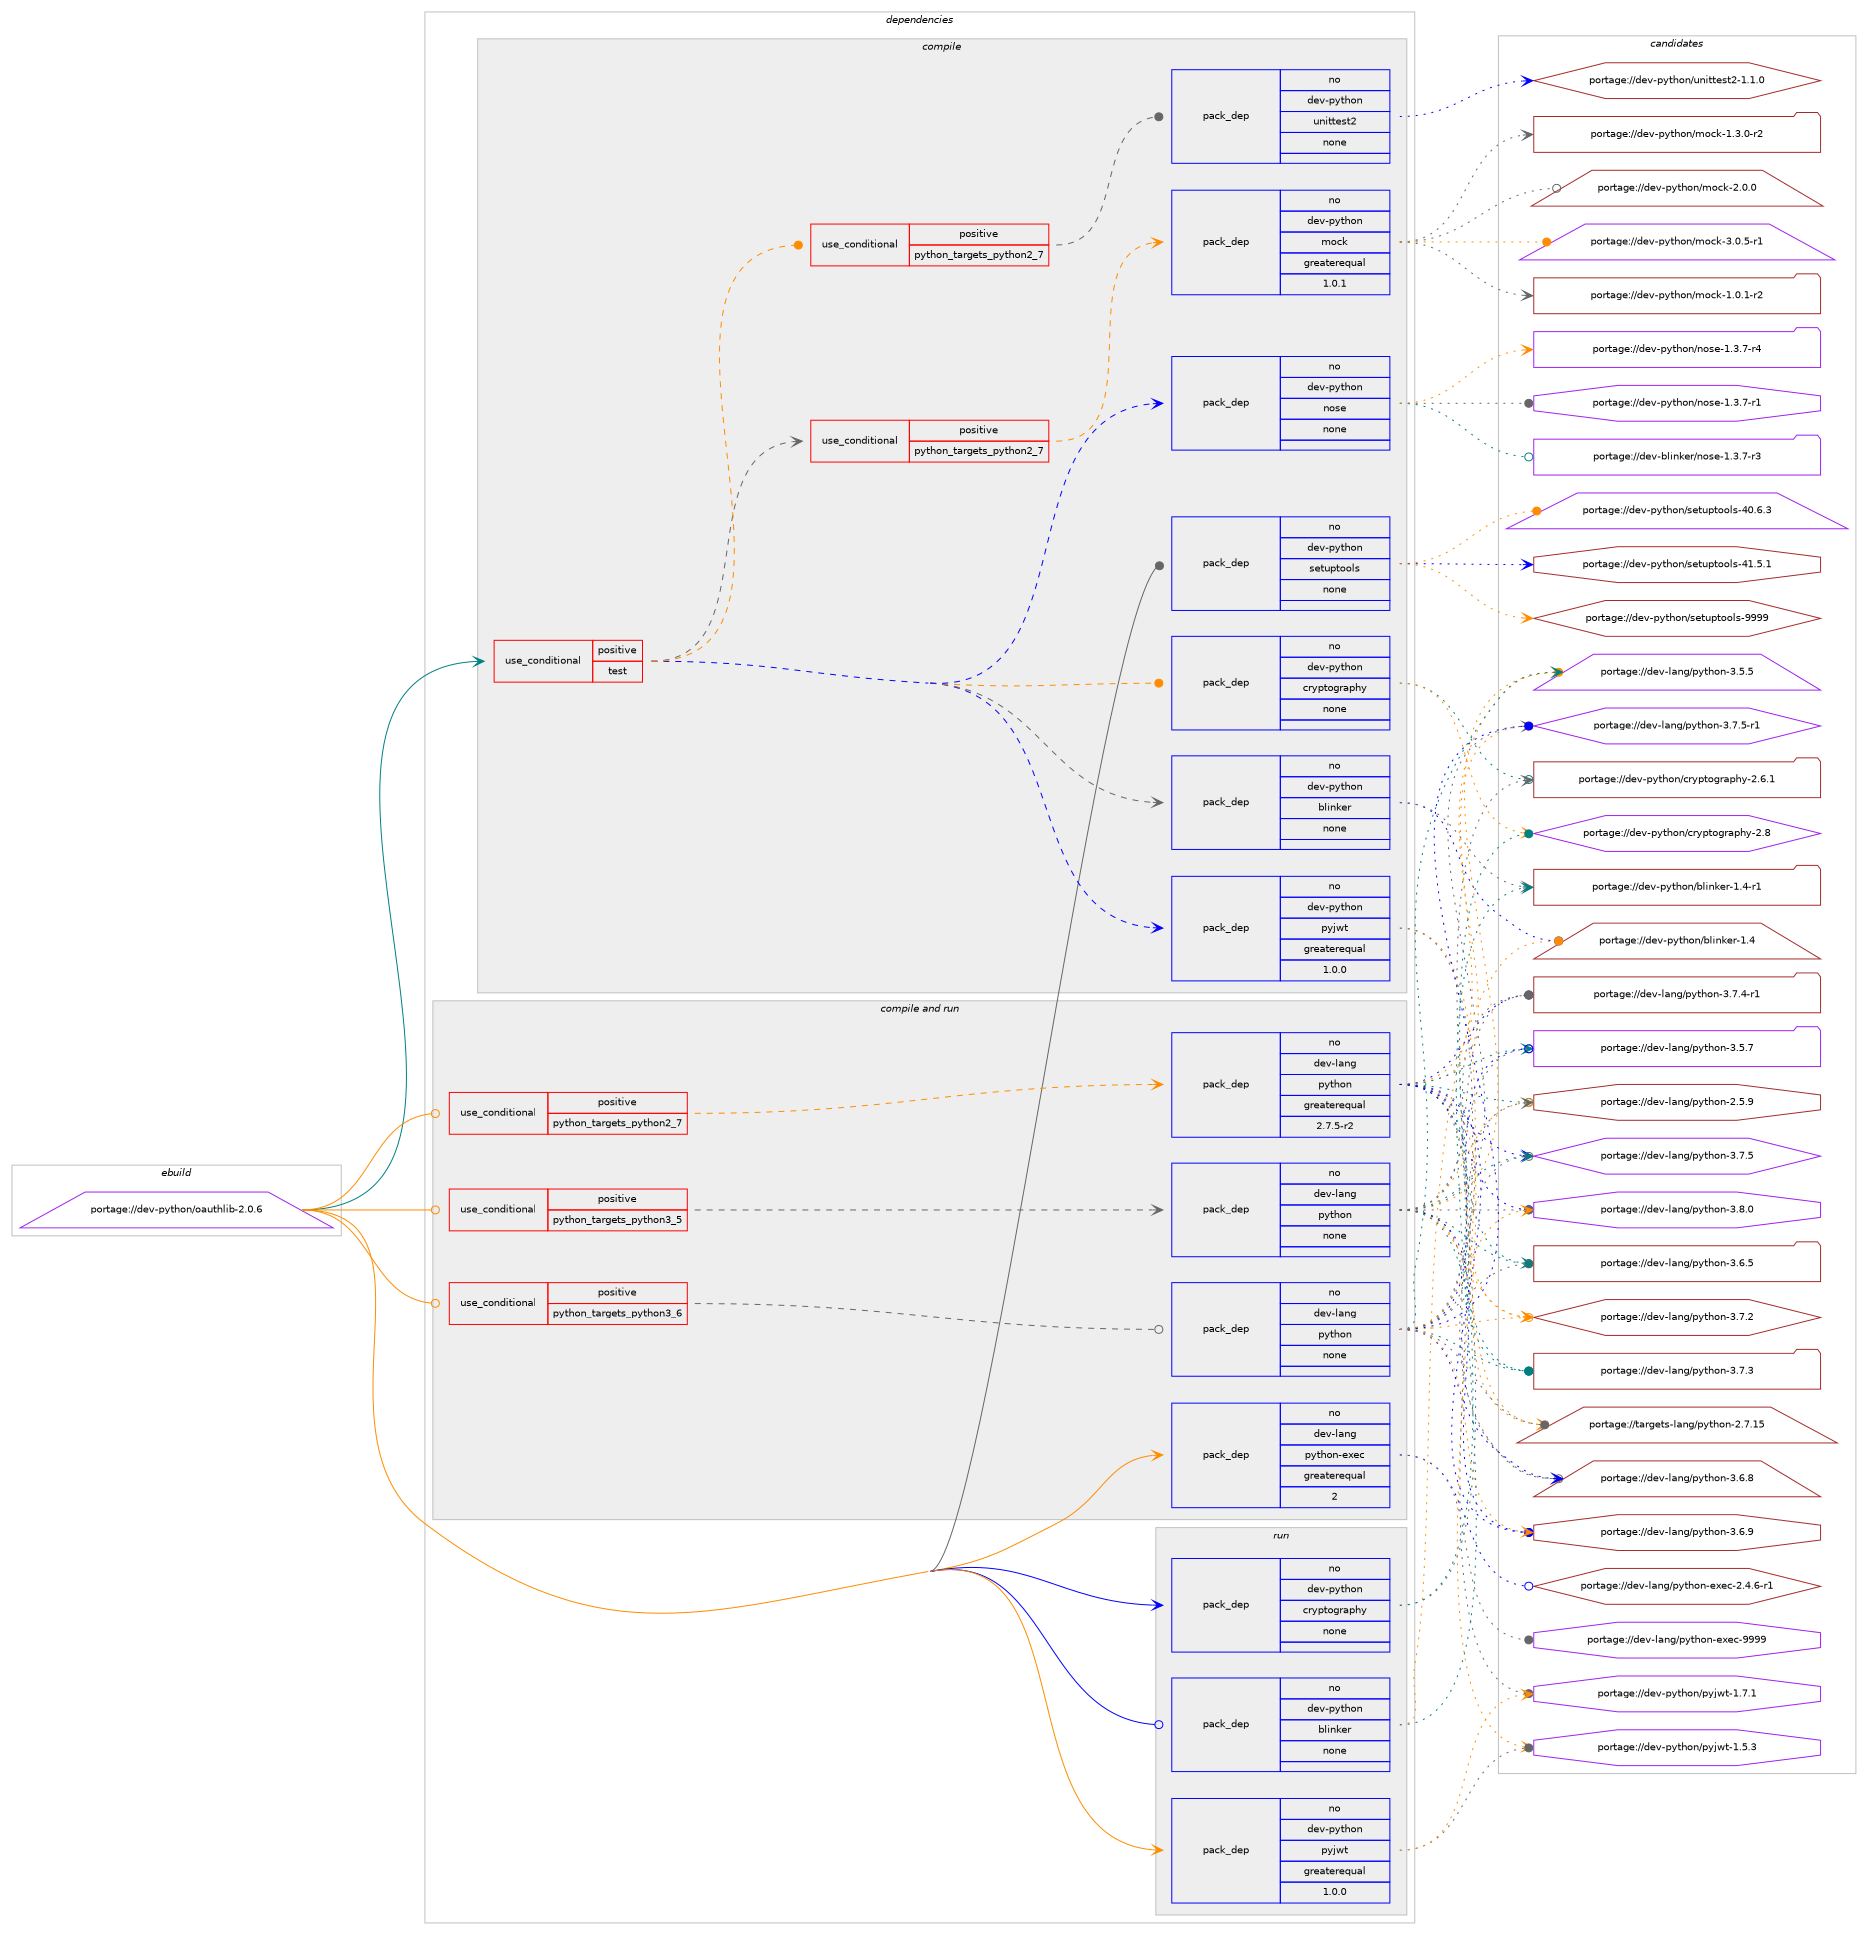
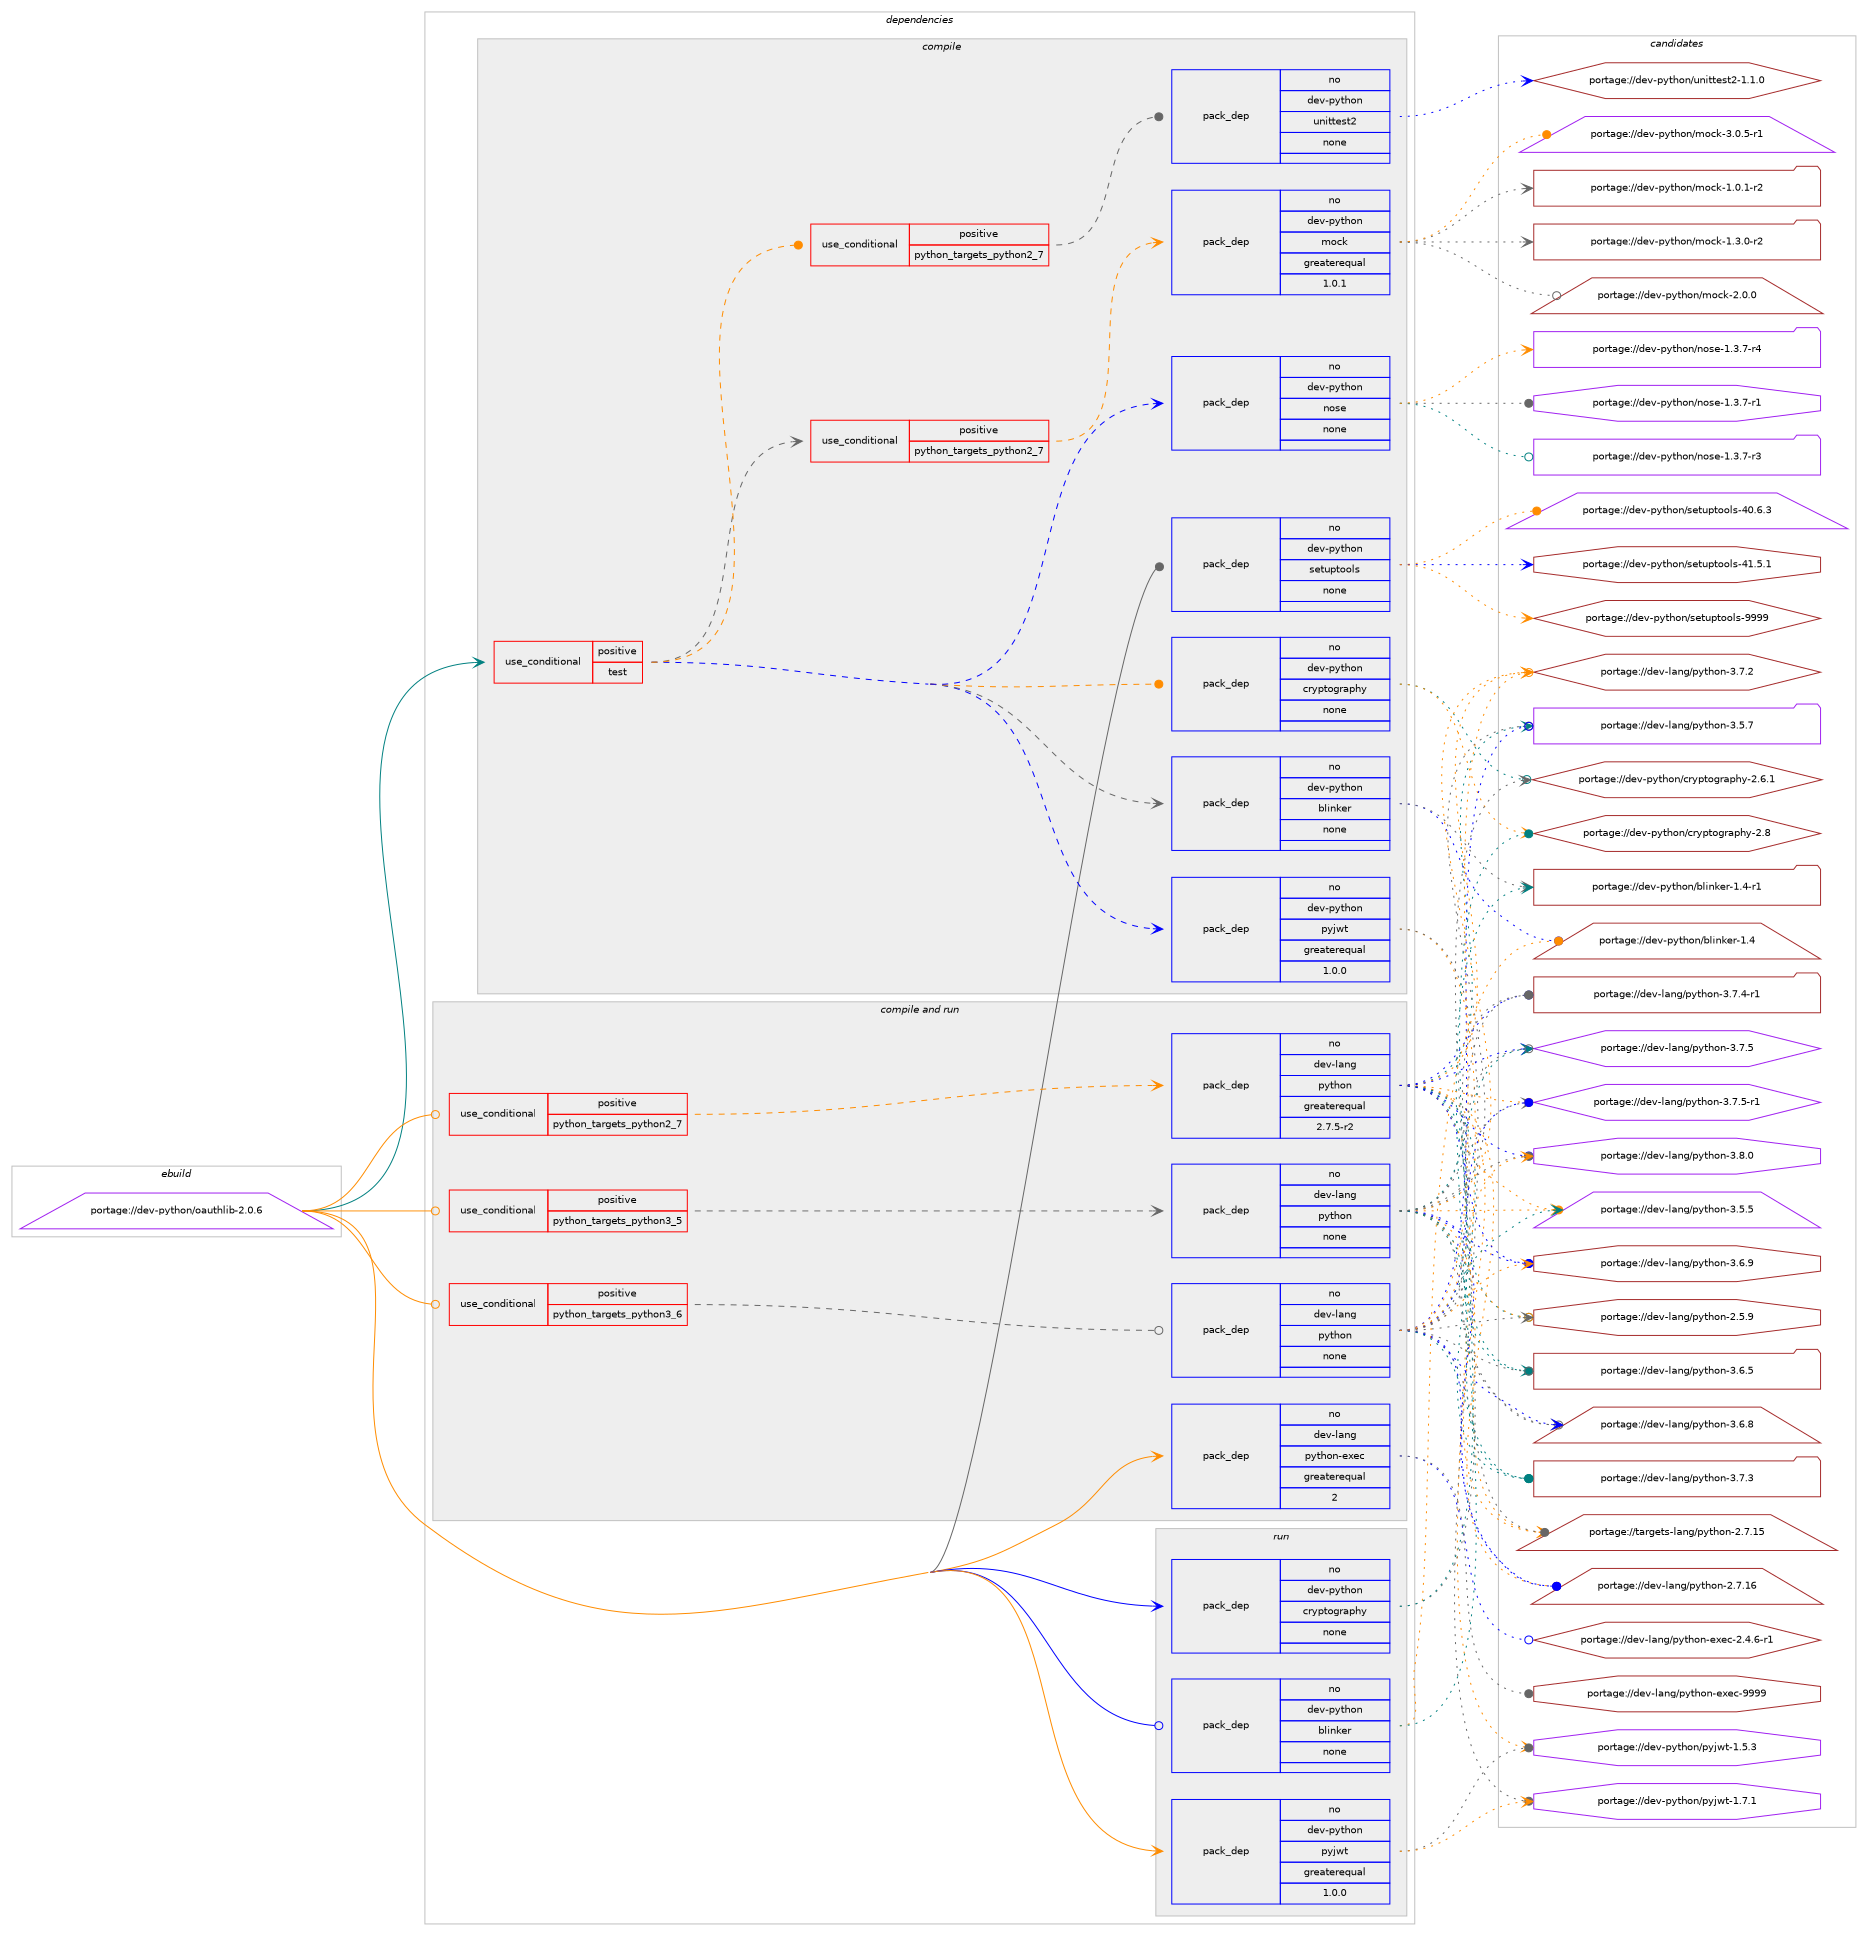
(1677, 457) -> (1677, 457)
(1677, 780) -> (1677, 780)
(1677, 834) -> (1677, 834)
none -> (1677, 1586)
(1677, 1640) -> (1677, 1694)
